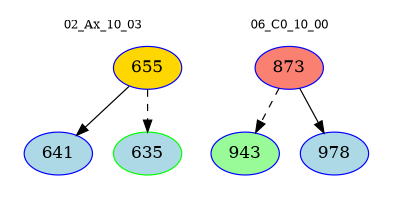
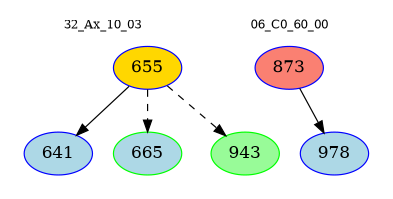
(103, 26) -> (103, 26)
(290, 26) -> (290, 26)
(270, 105) -> (183, 100)
(148, 154) -> (148, 154)
(245, 154) -> (245, 154)
